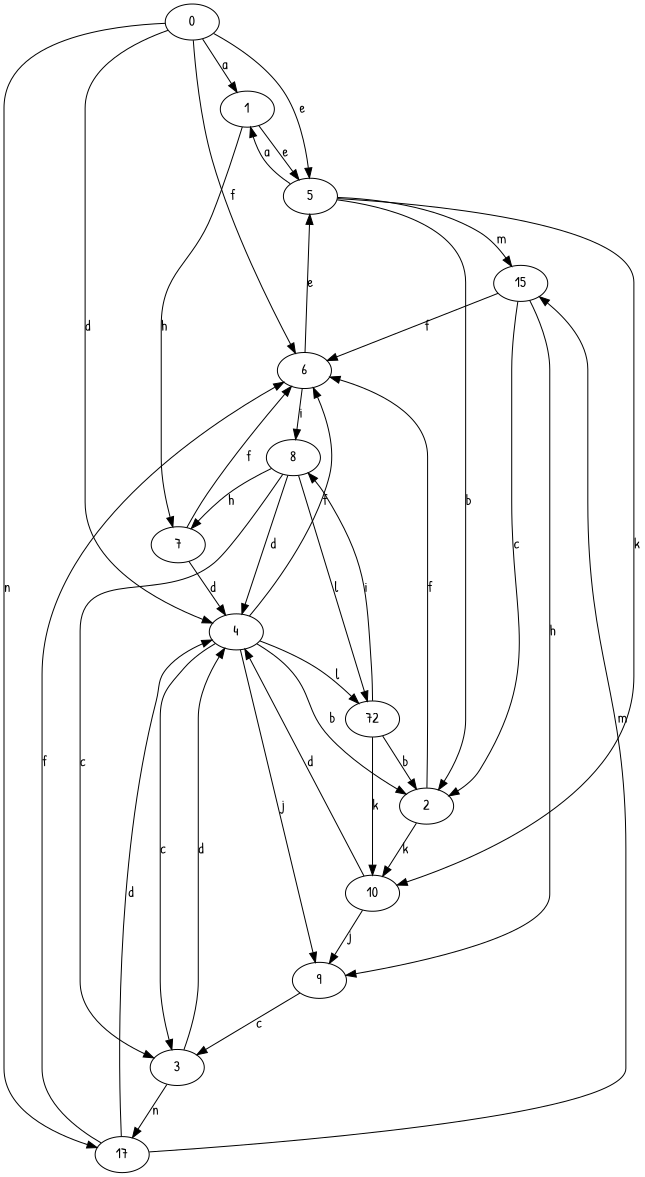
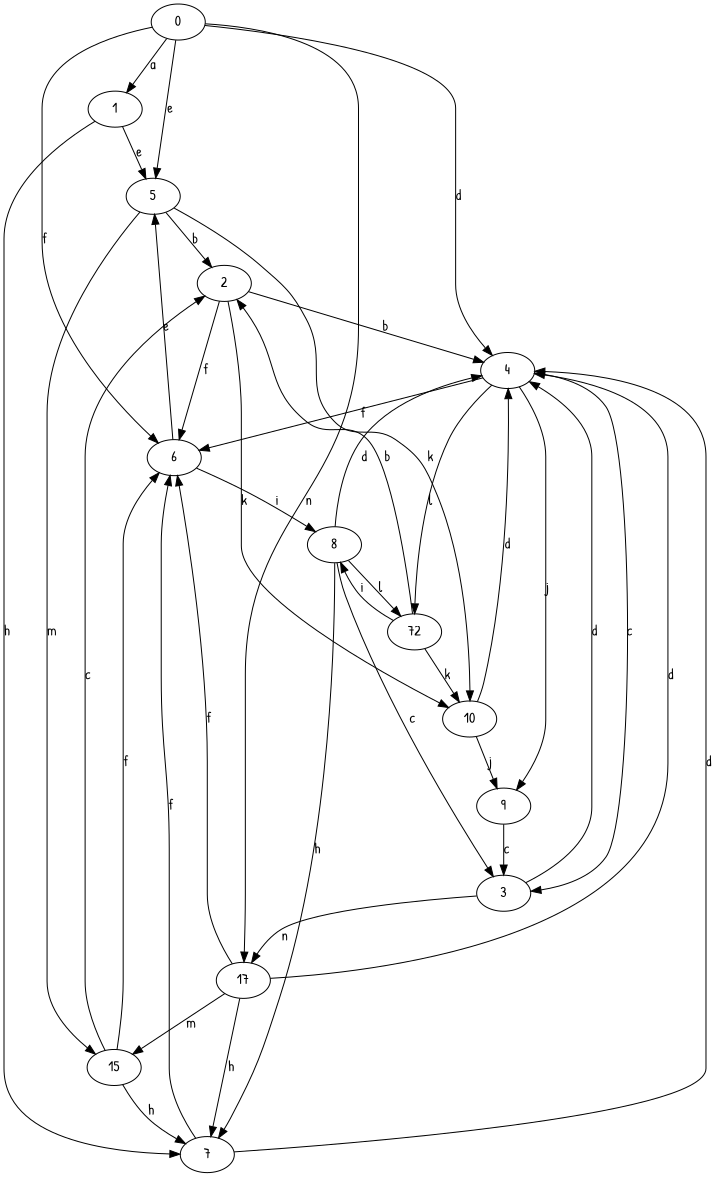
(267, 164) -> none
(550, 704) -> (146, 1116)
(319, 723) -> (367, 327)
none -> (226, 1062)
